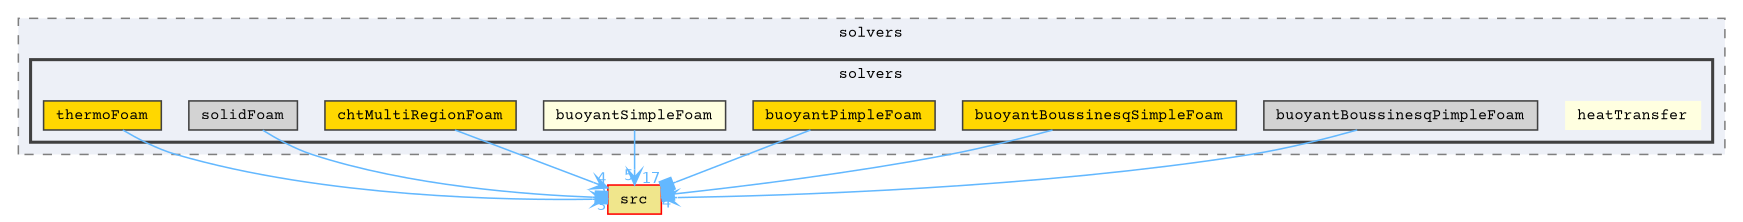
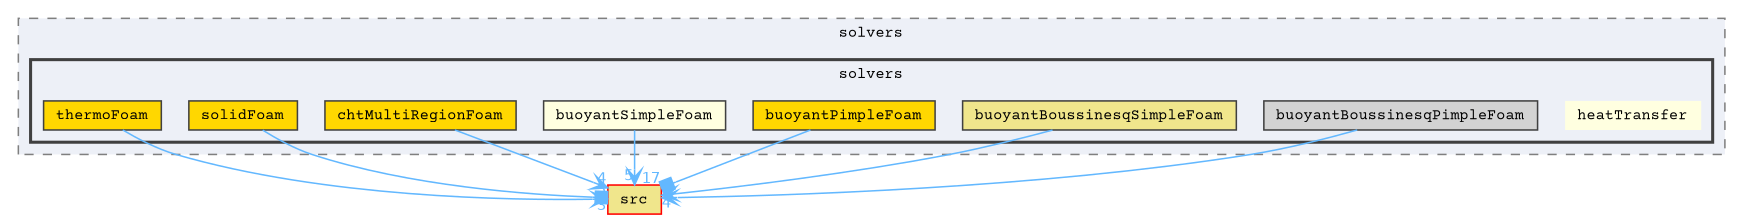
(243, 115) -> (243, 115)
(1099, 115) -> (1099, 115)
(866, 169) -> (866, 169)
